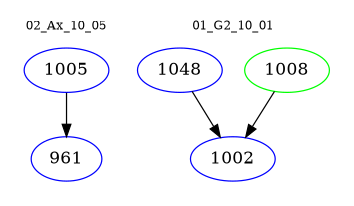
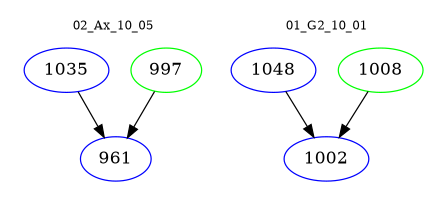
(67, 70) -> (67, 70)
none -> (166, 70)
